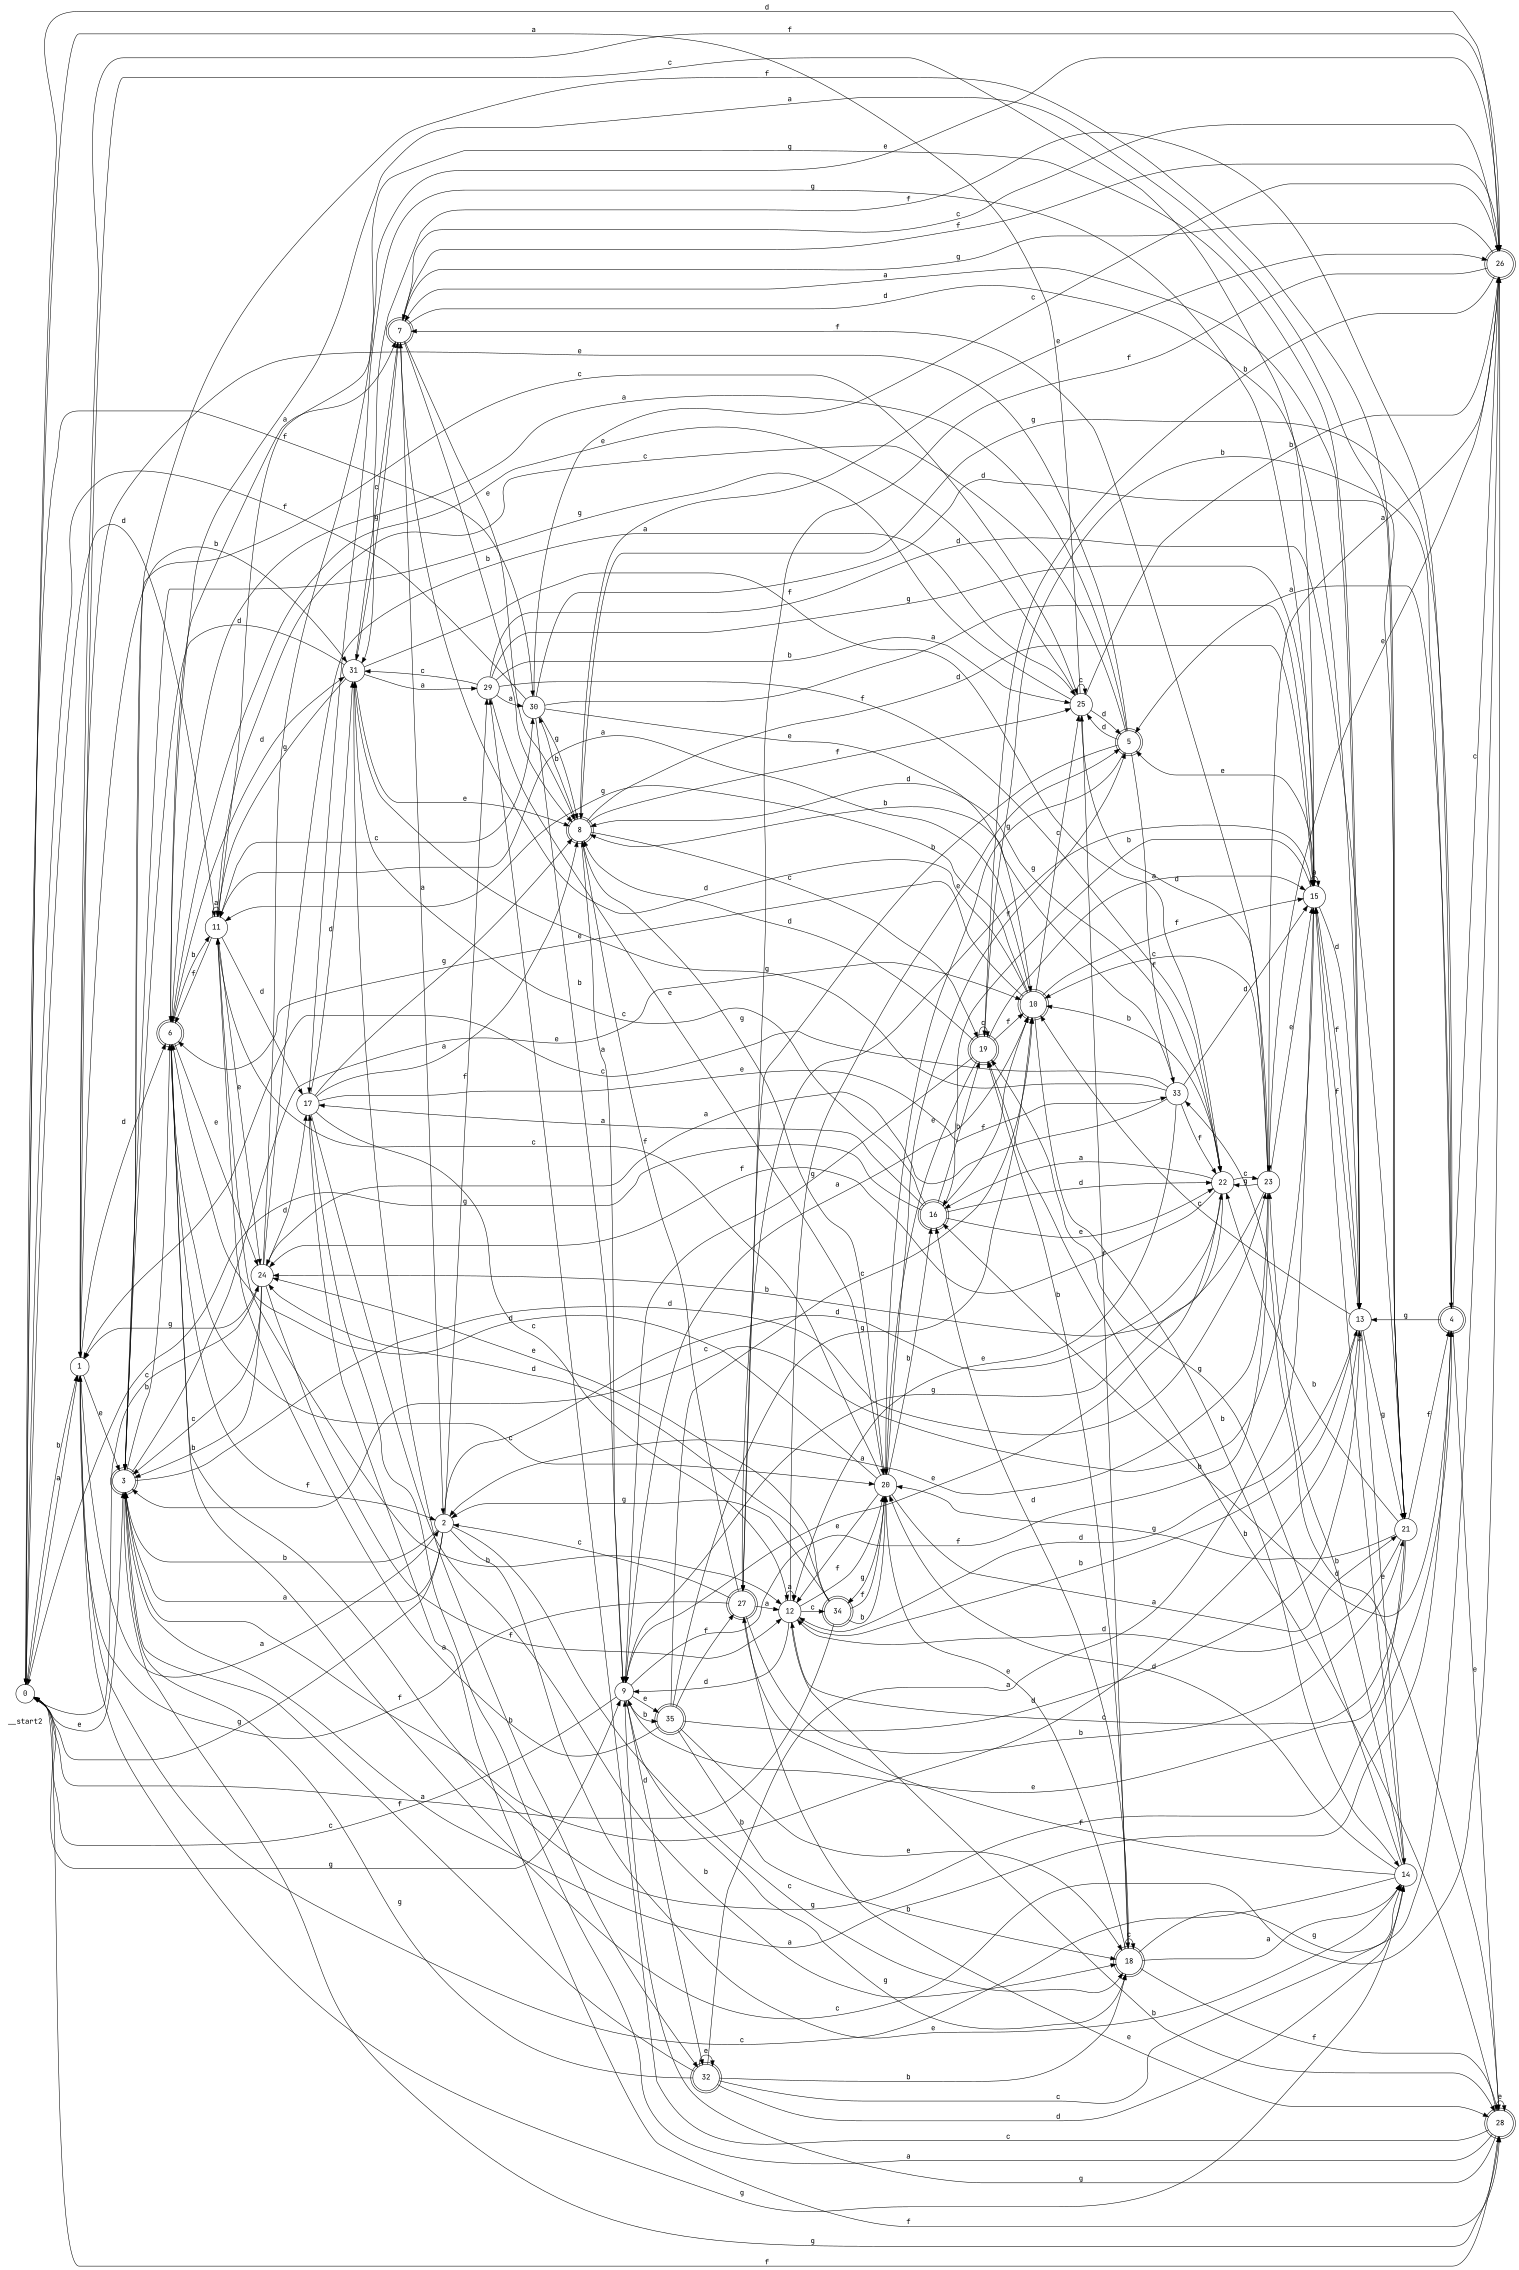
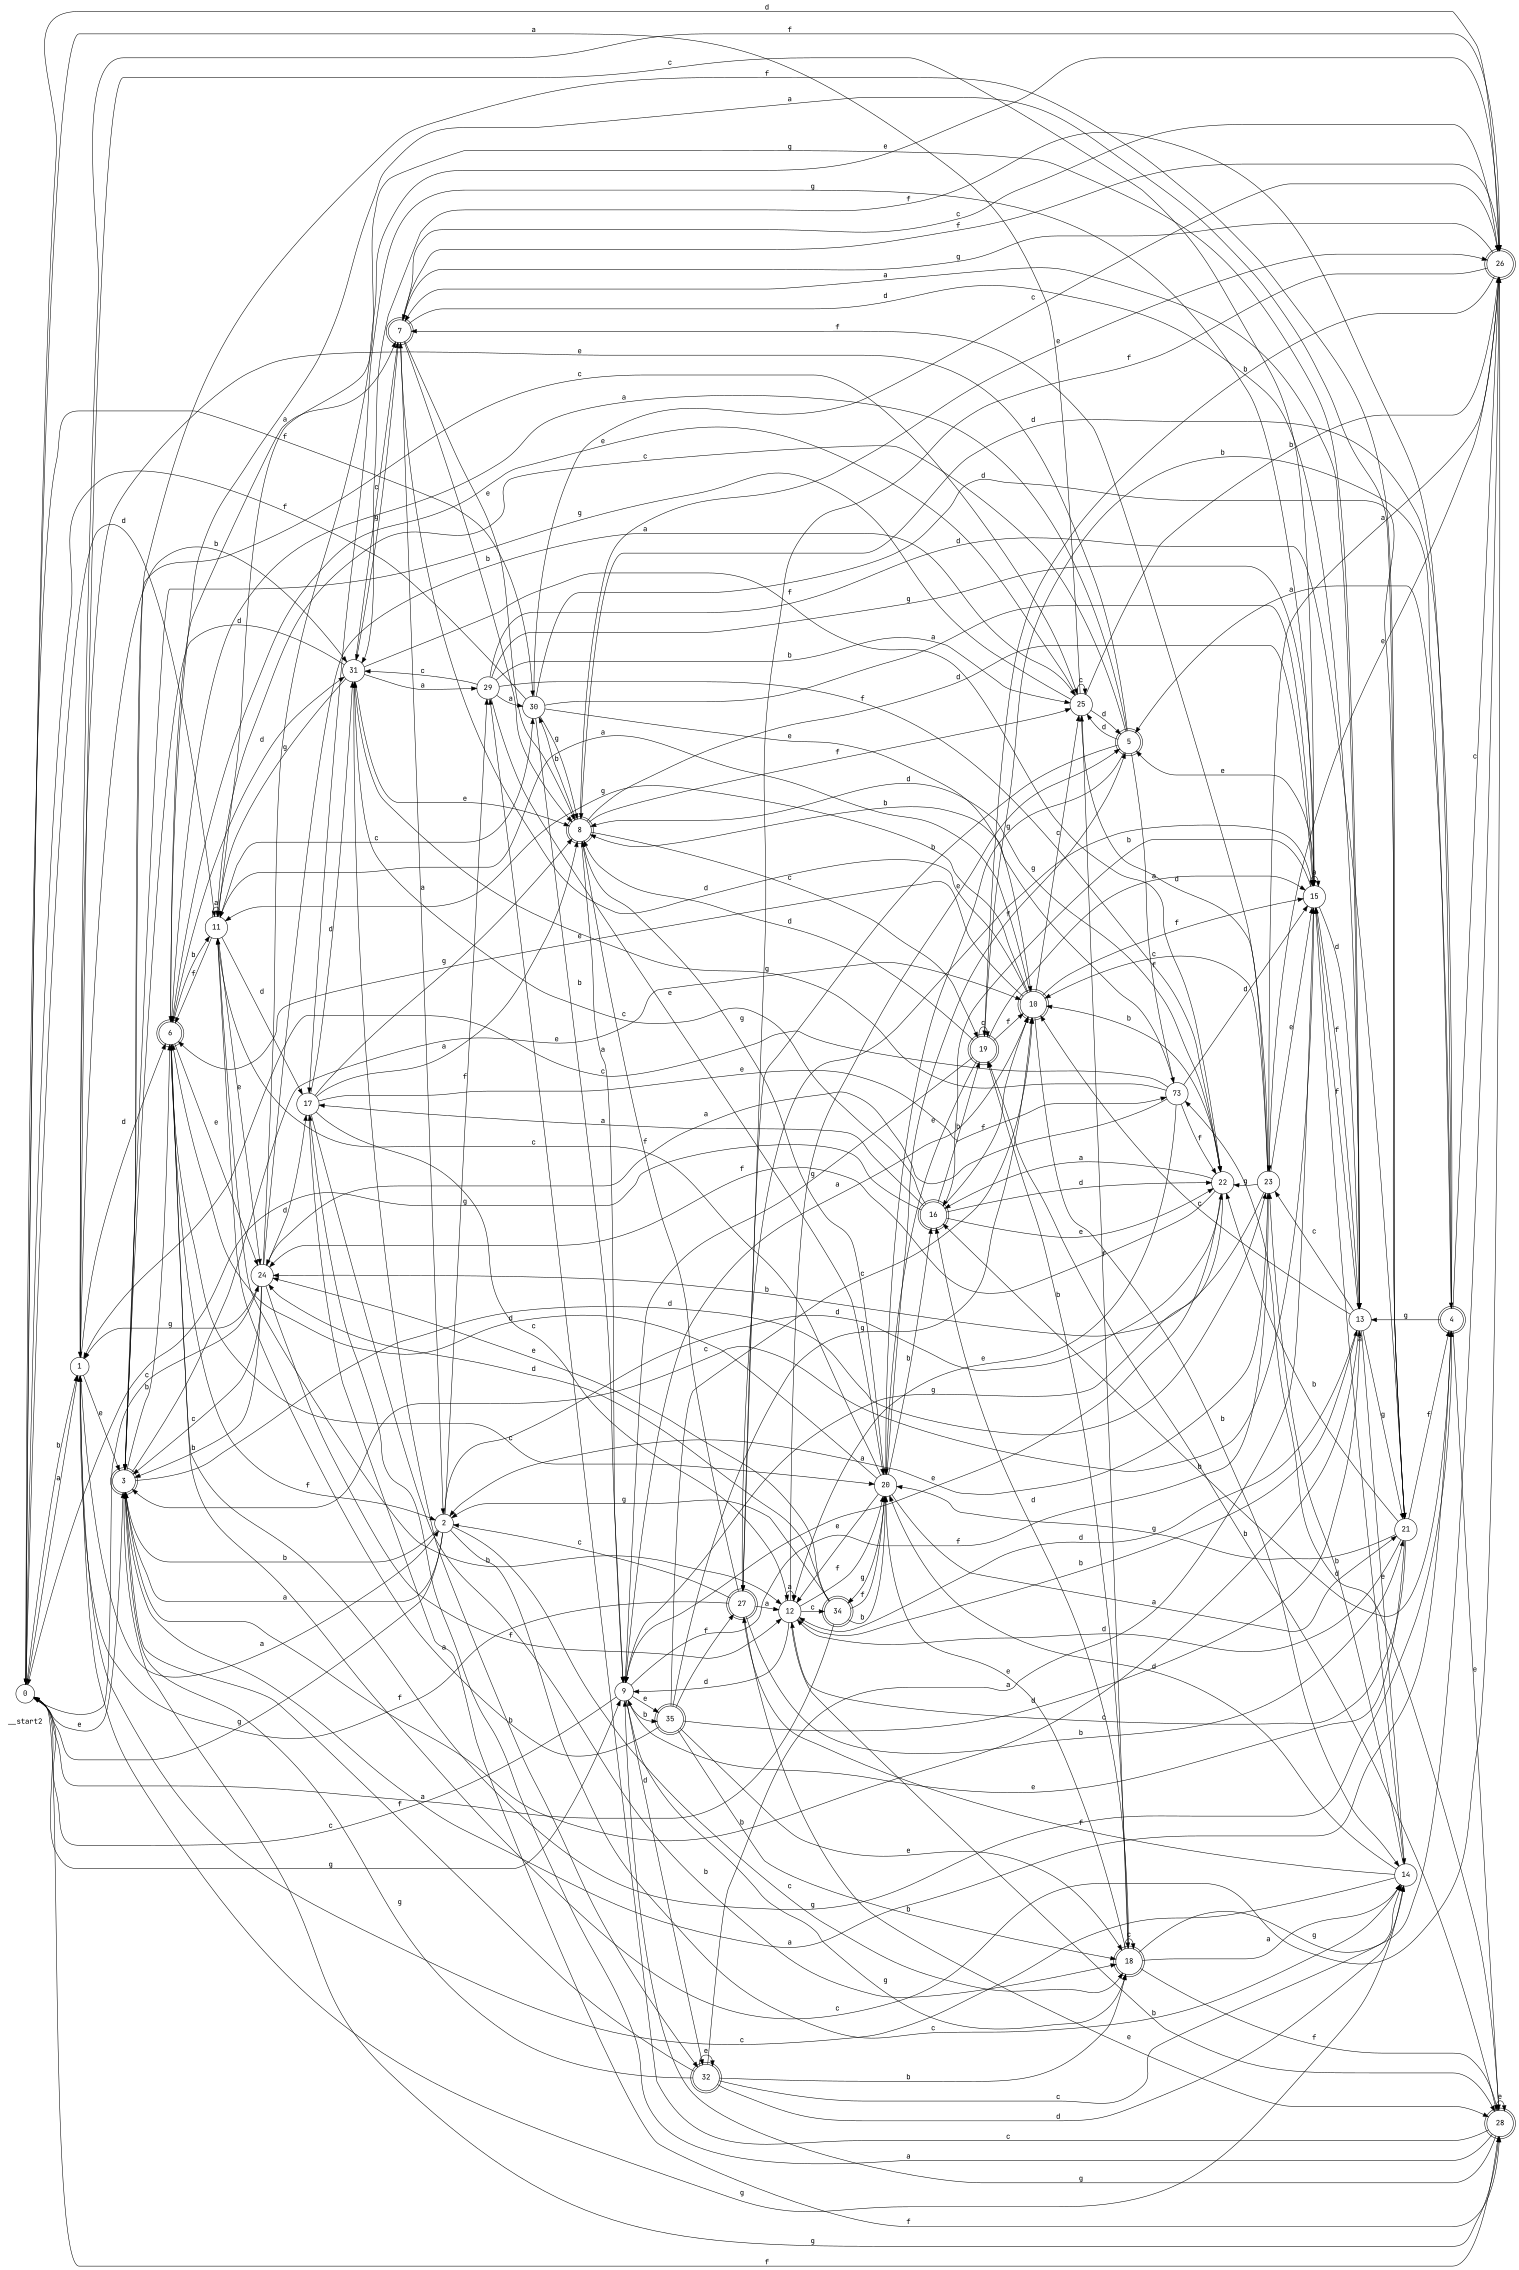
(1033, 420) -> (1033, 420)
(1177, 1094) -> (1177, 1094)
(1246, 1177) -> (1316, 1253)
(1253, 1454) -> none
(933, 2028) -> (933, 2028)
